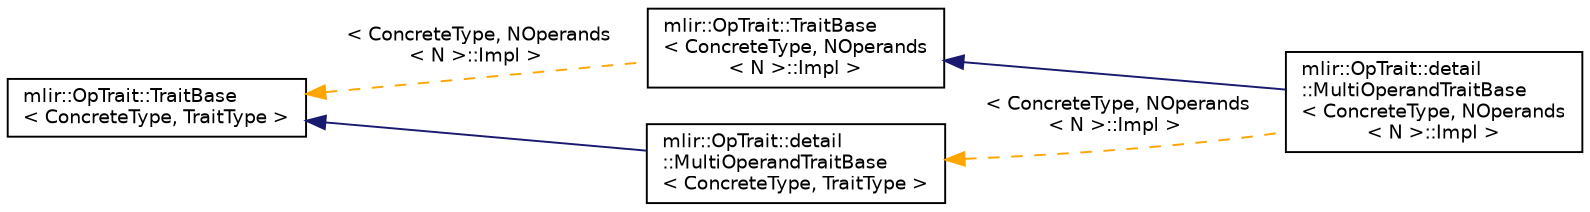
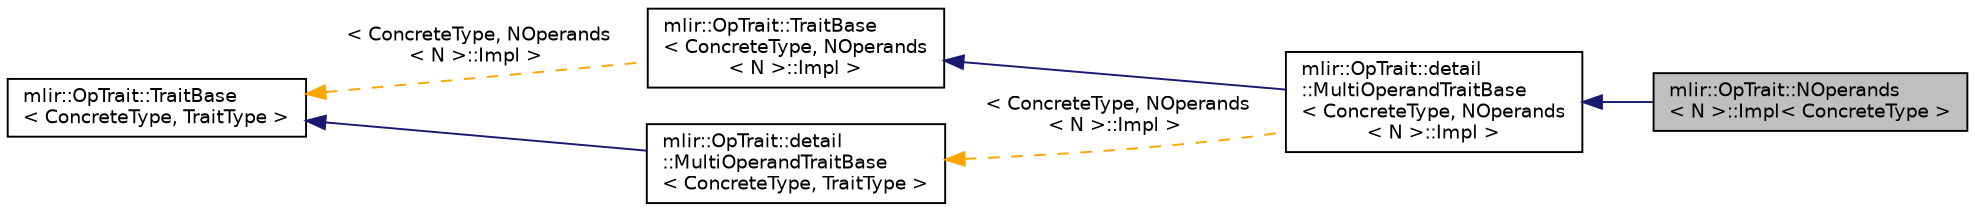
none -> (1810, 102)
